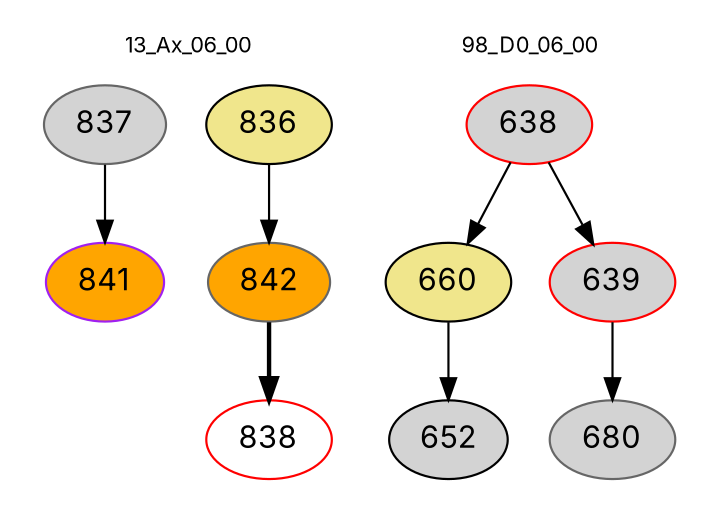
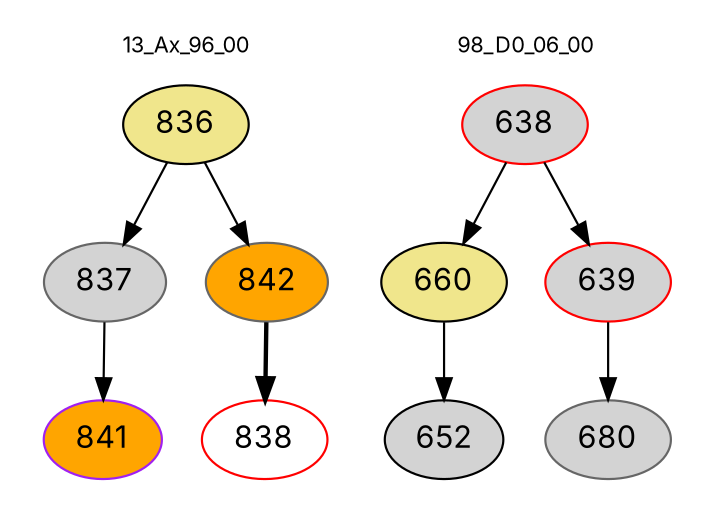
(188, 47) -> (186, 47)
none -> (151, 194)
